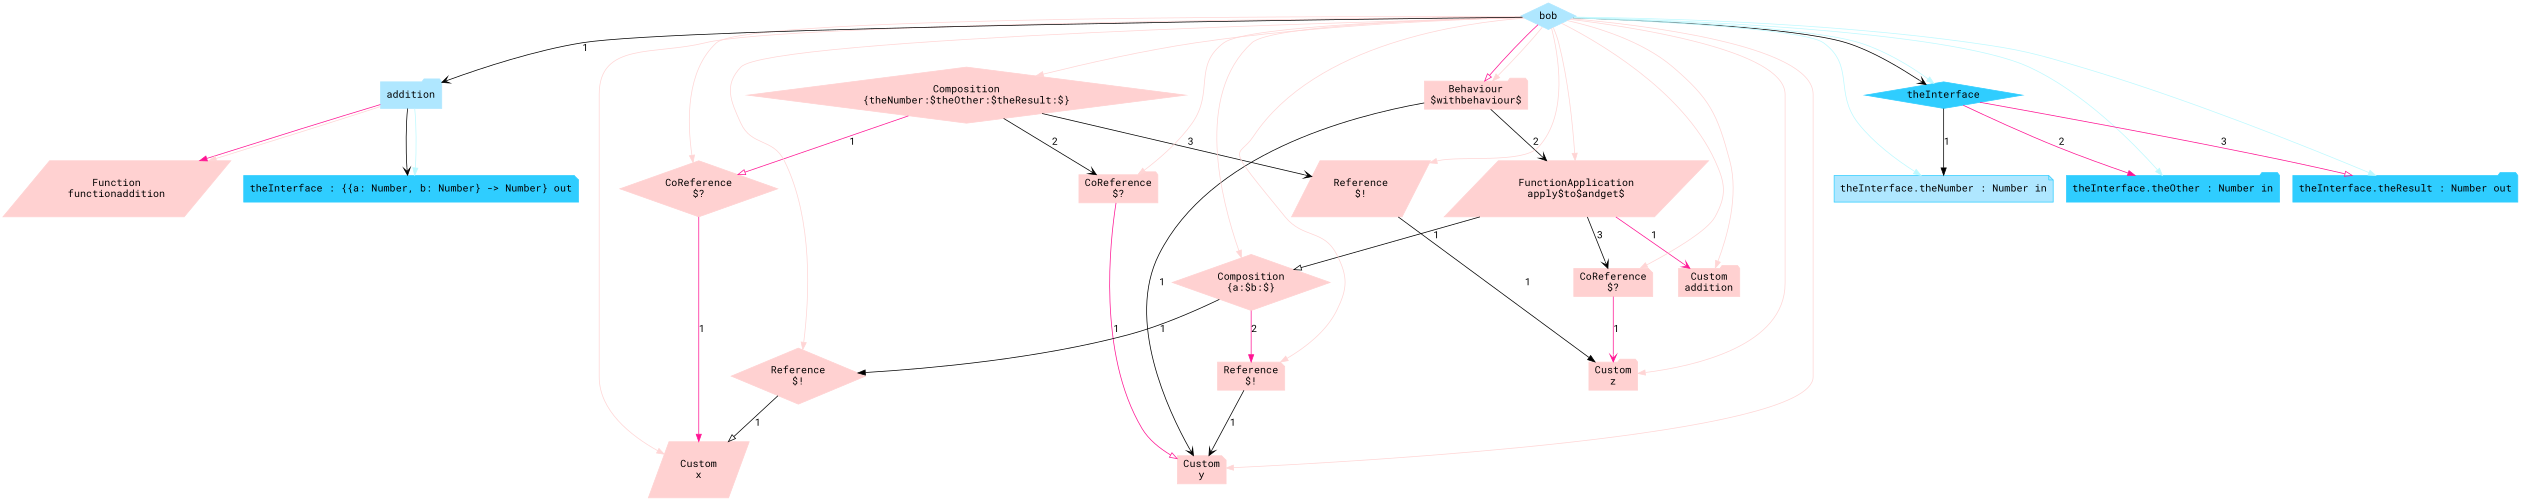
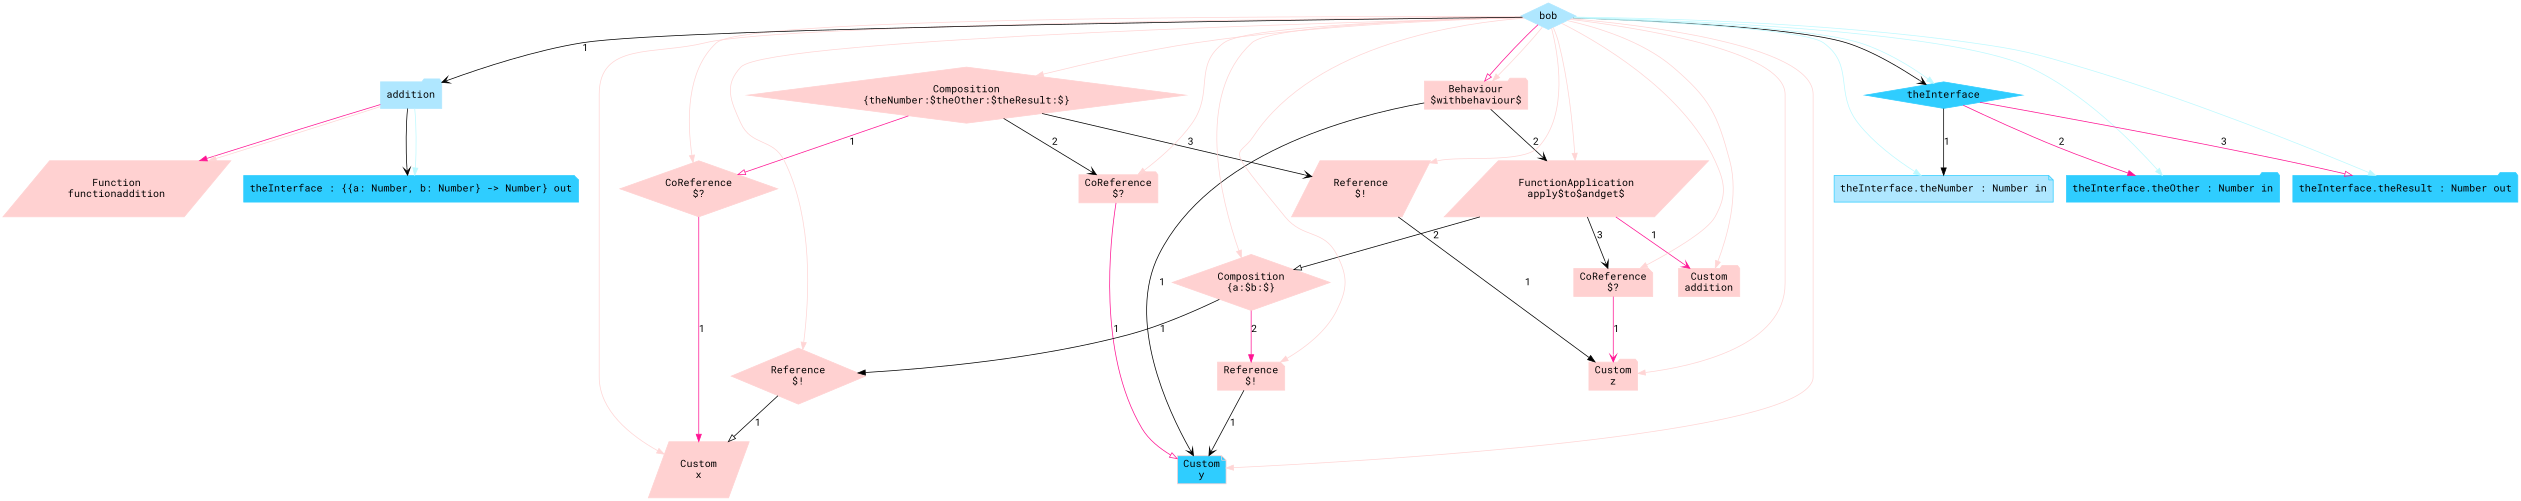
(1437, 236) -> (1437, 236)
(1202, 470) -> (1202, 470)
